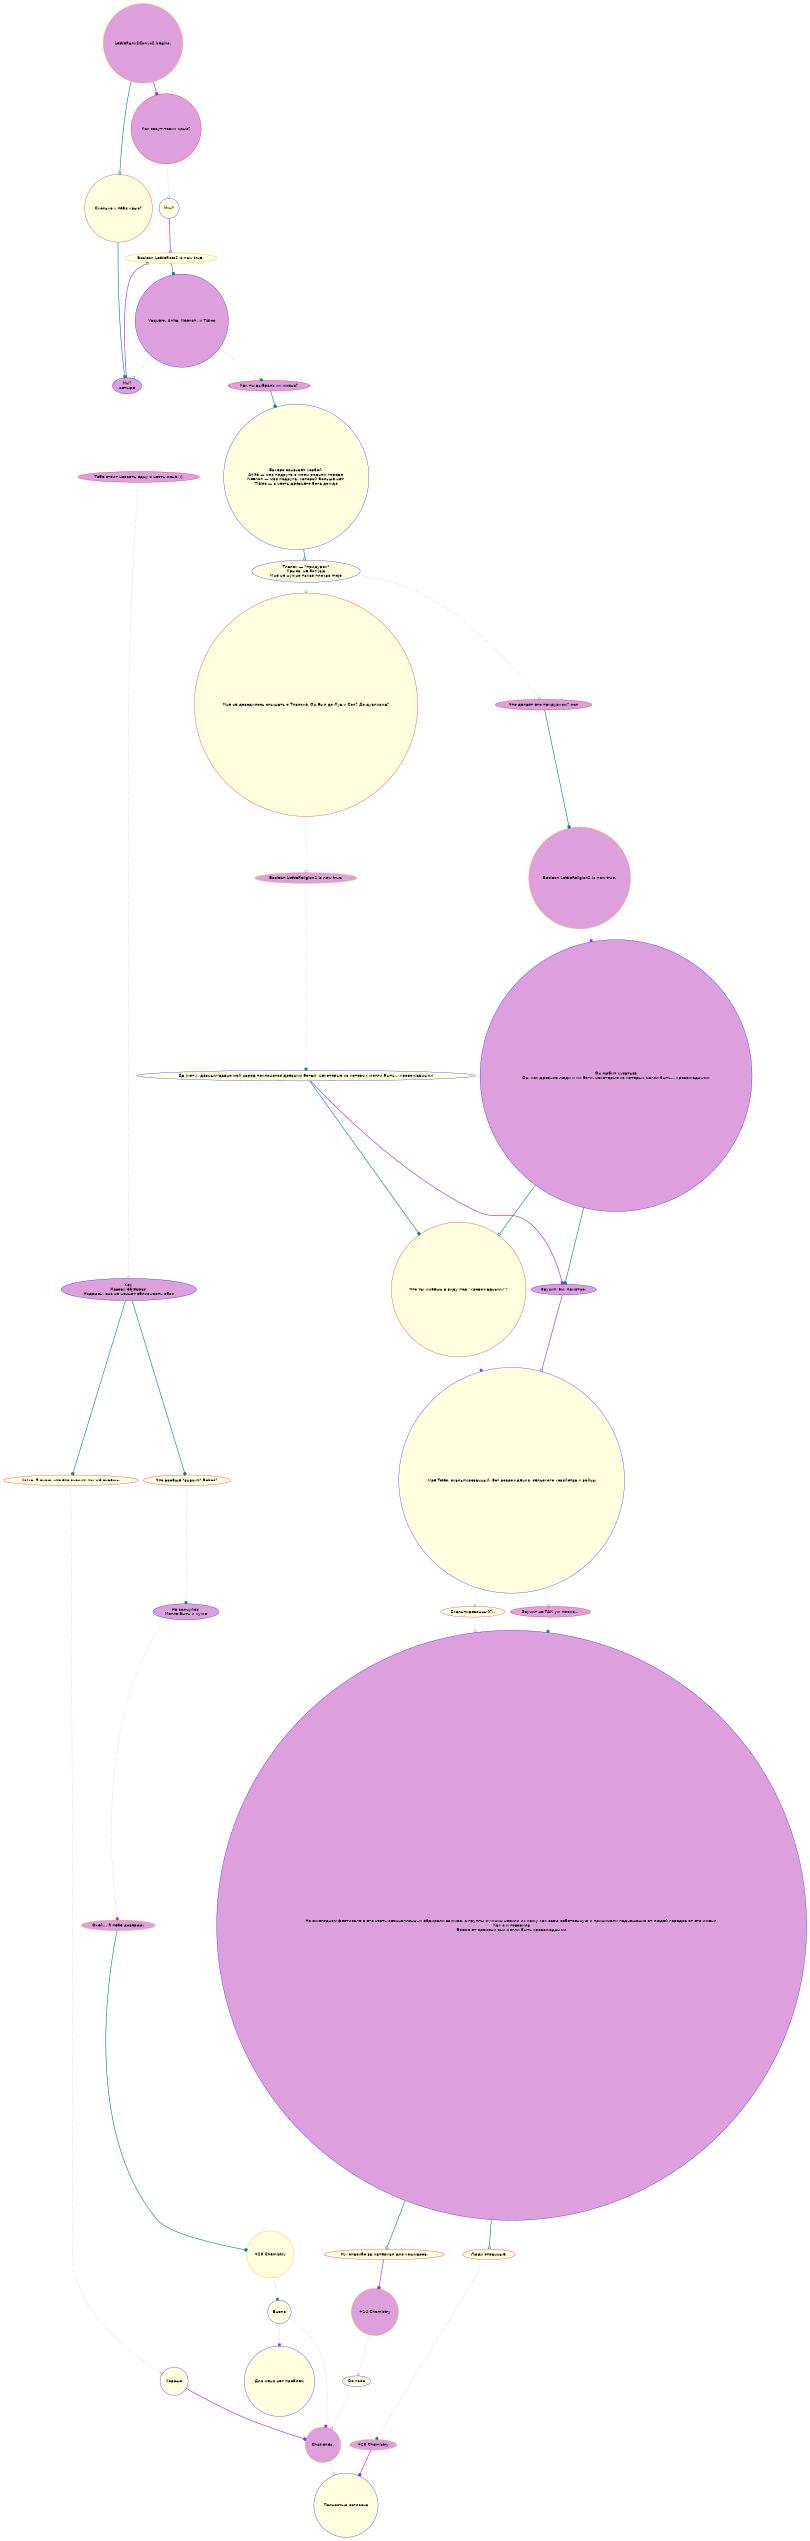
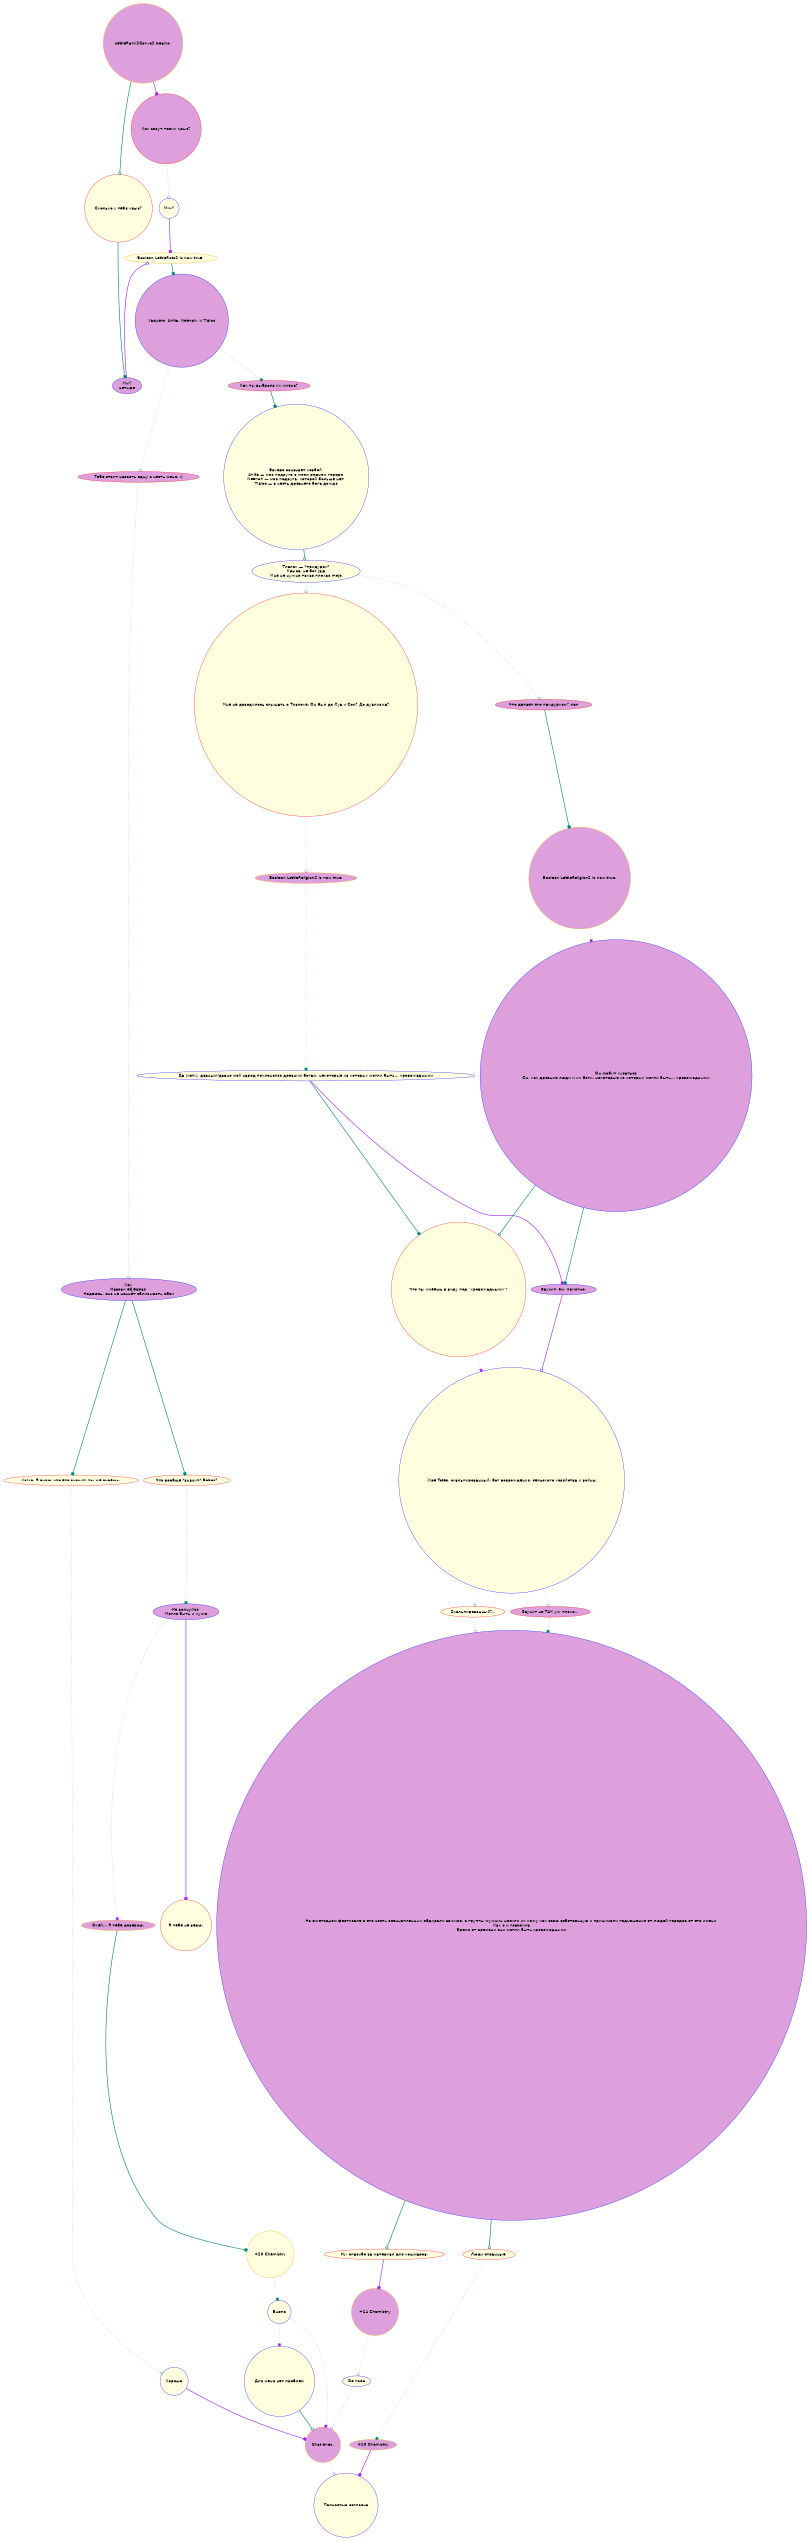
(170, 234) -> (170, 234)
(143, 366) -> (155, 417)
none -> (186, 1925)
none -> (305, 2419)
